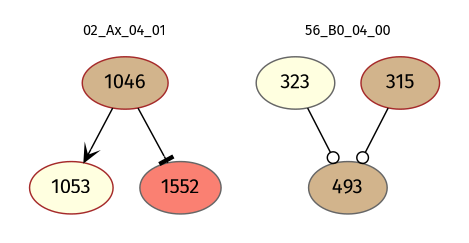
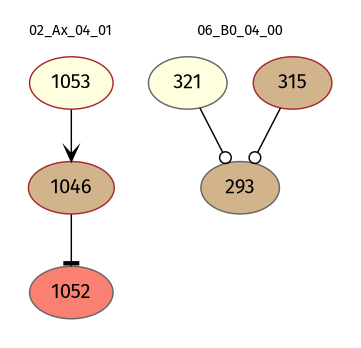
(348, 31) -> (240, 31)
(295, 83) -> (188, 83)
(102, 129) -> (71, 128)
(180, 188) -> (71, 293)
(348, 188) -> (240, 188)
